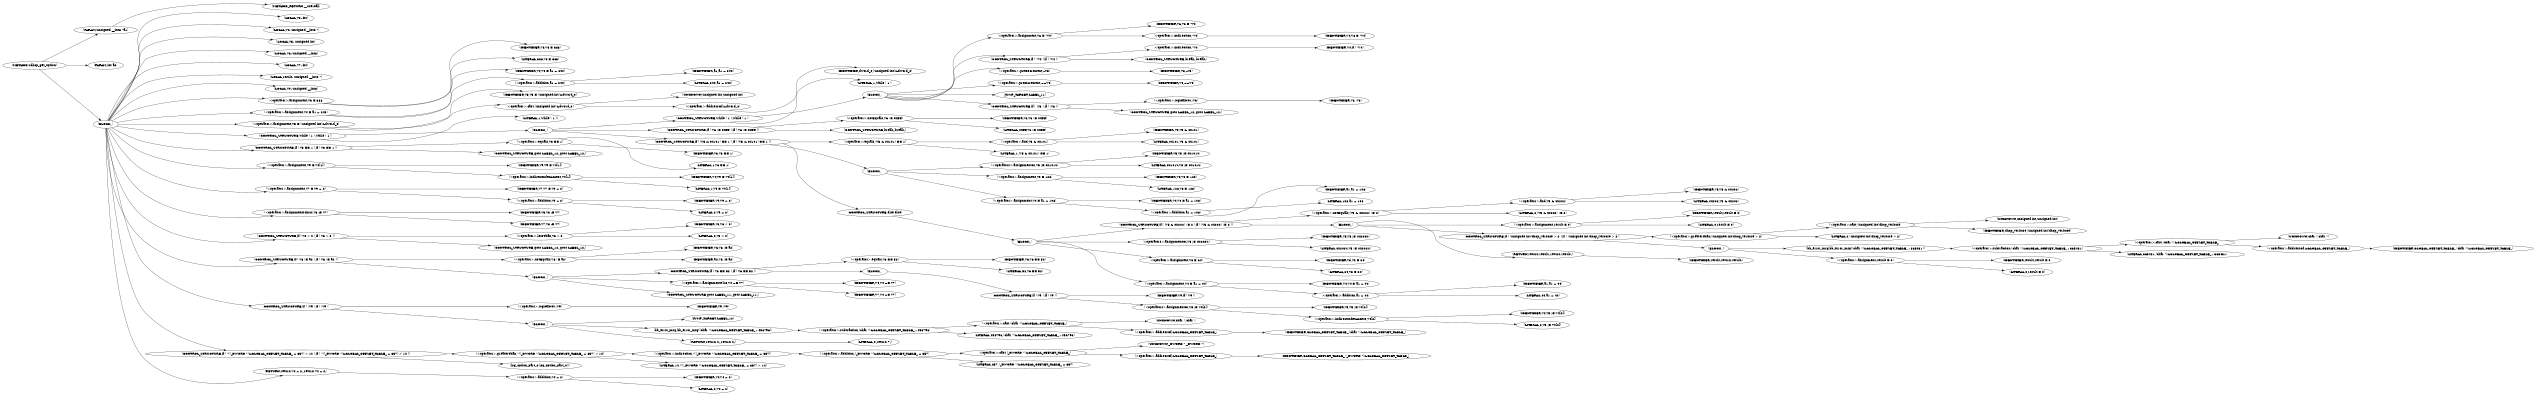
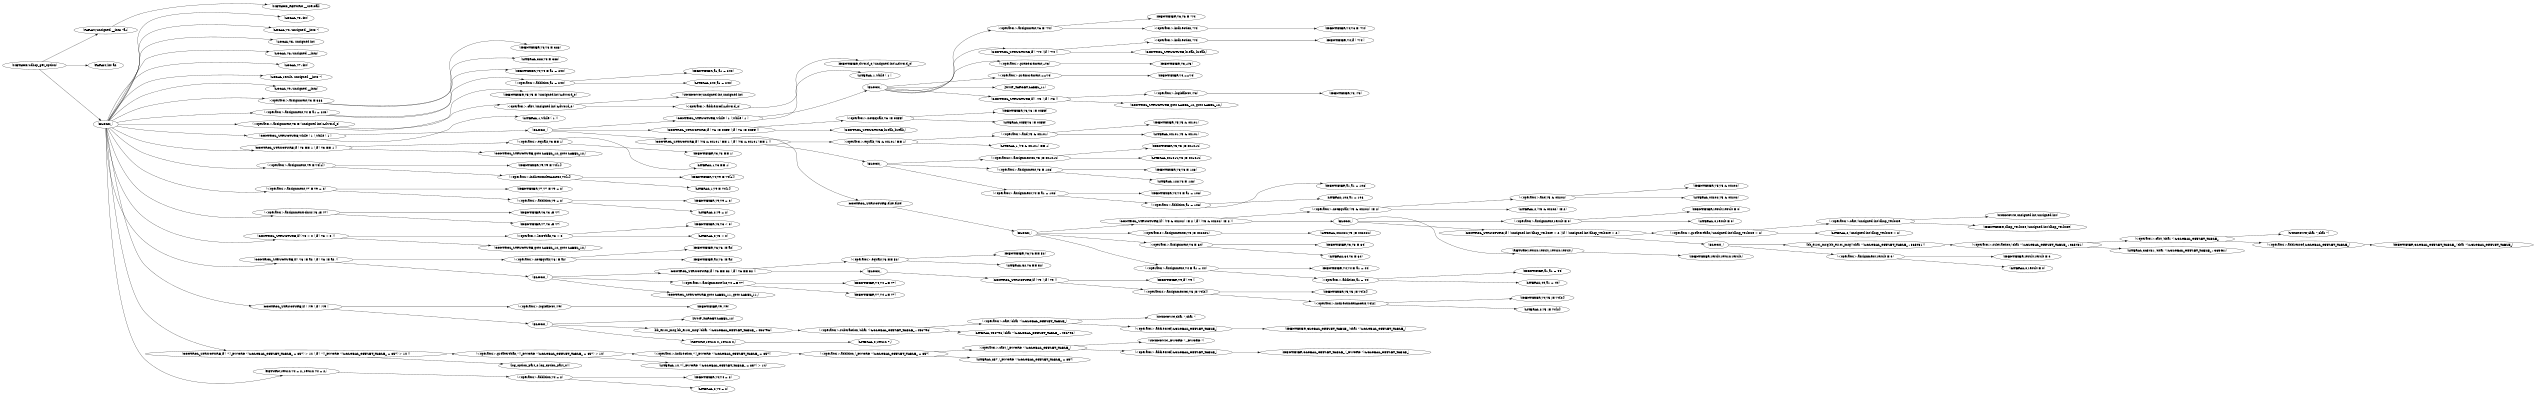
(1346, 237) -> none
